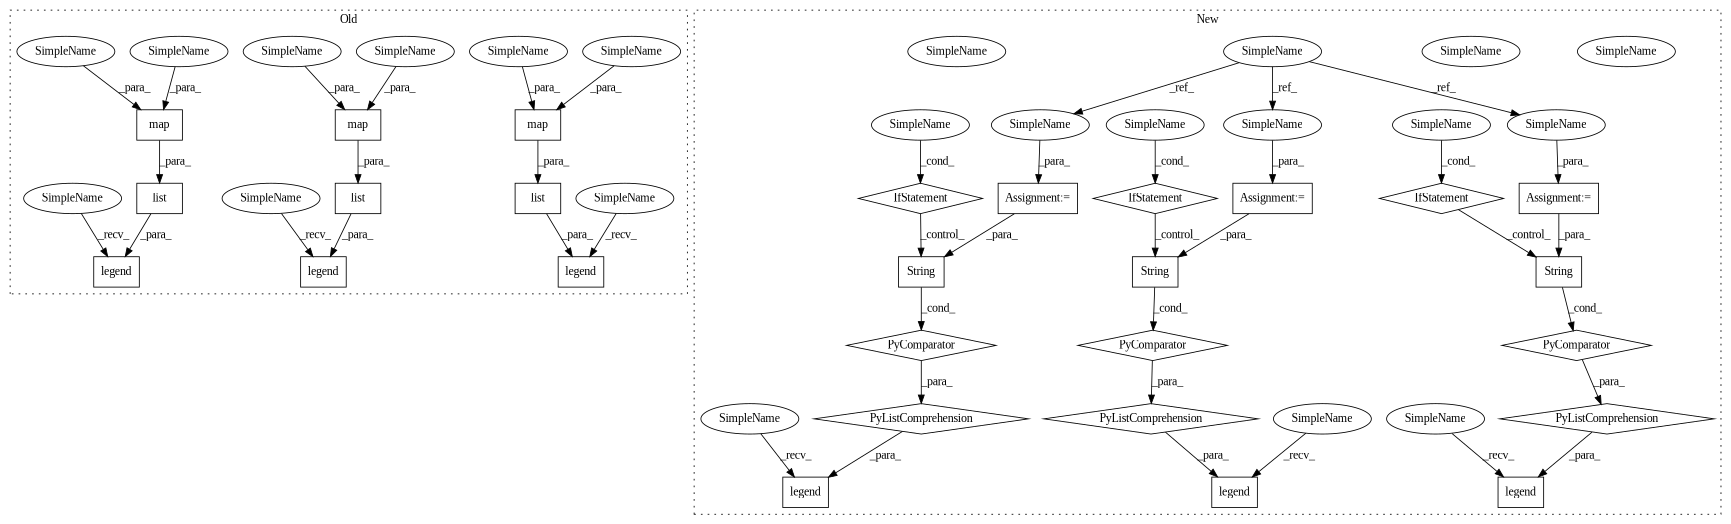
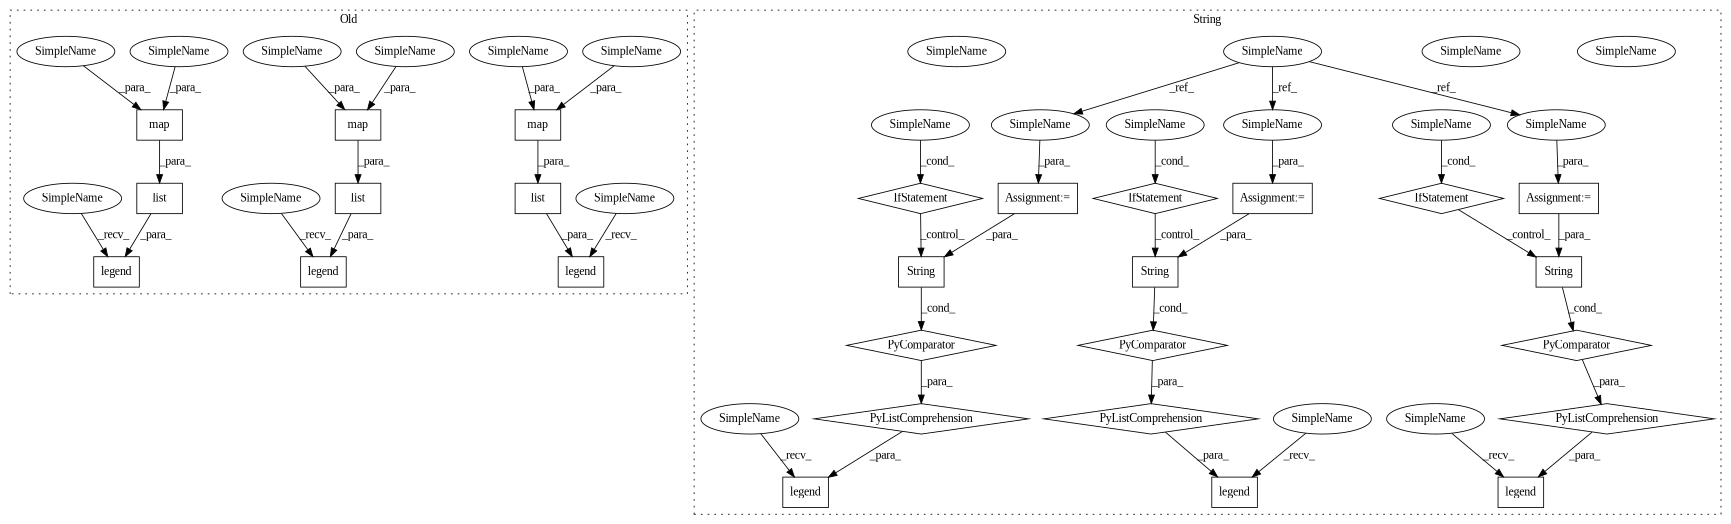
(1208, 20) -> (1208, 20)
